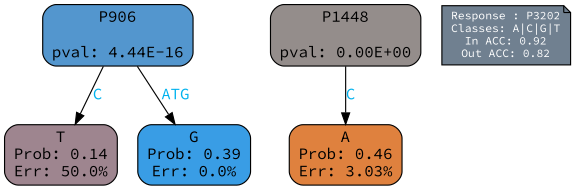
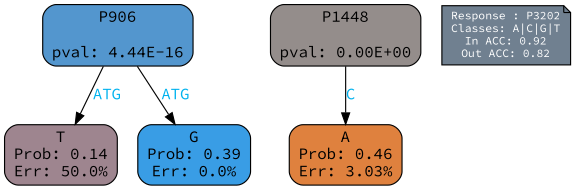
(98, 95) -> (107, 95)
